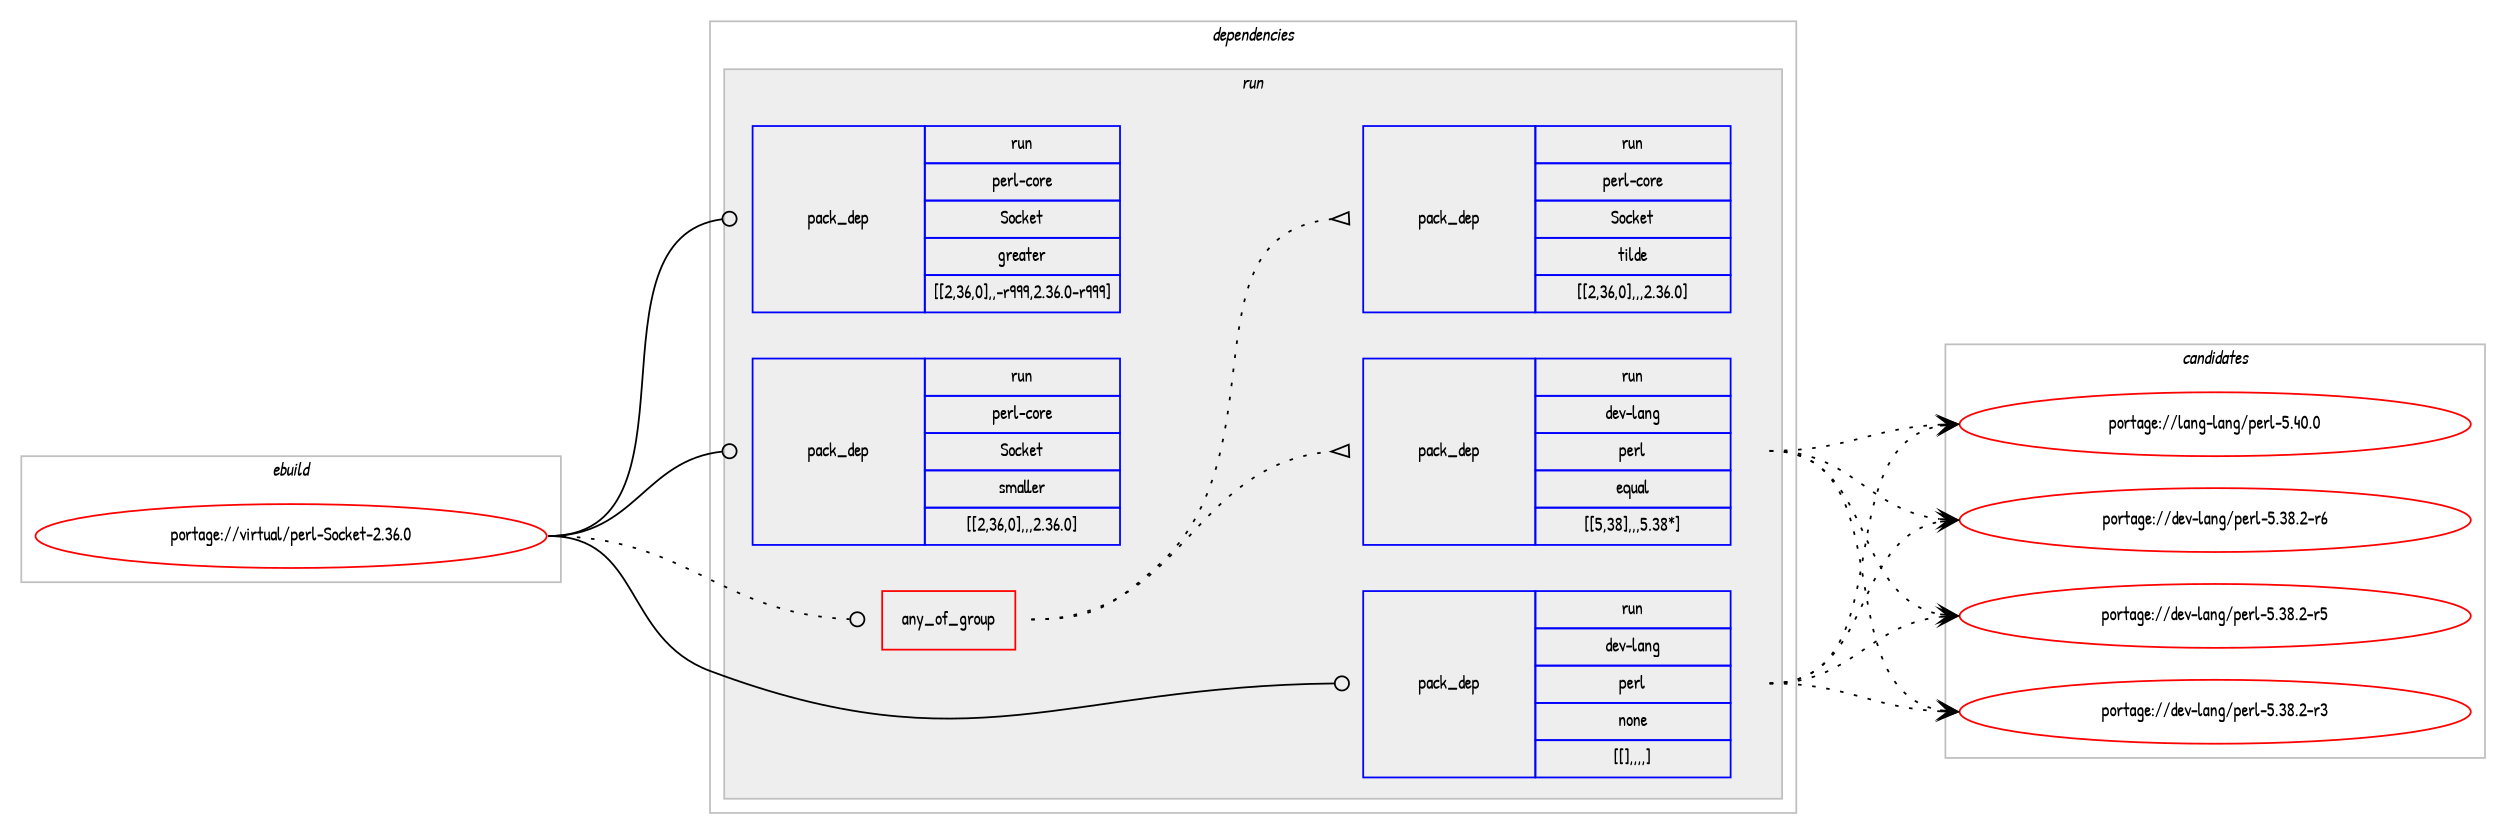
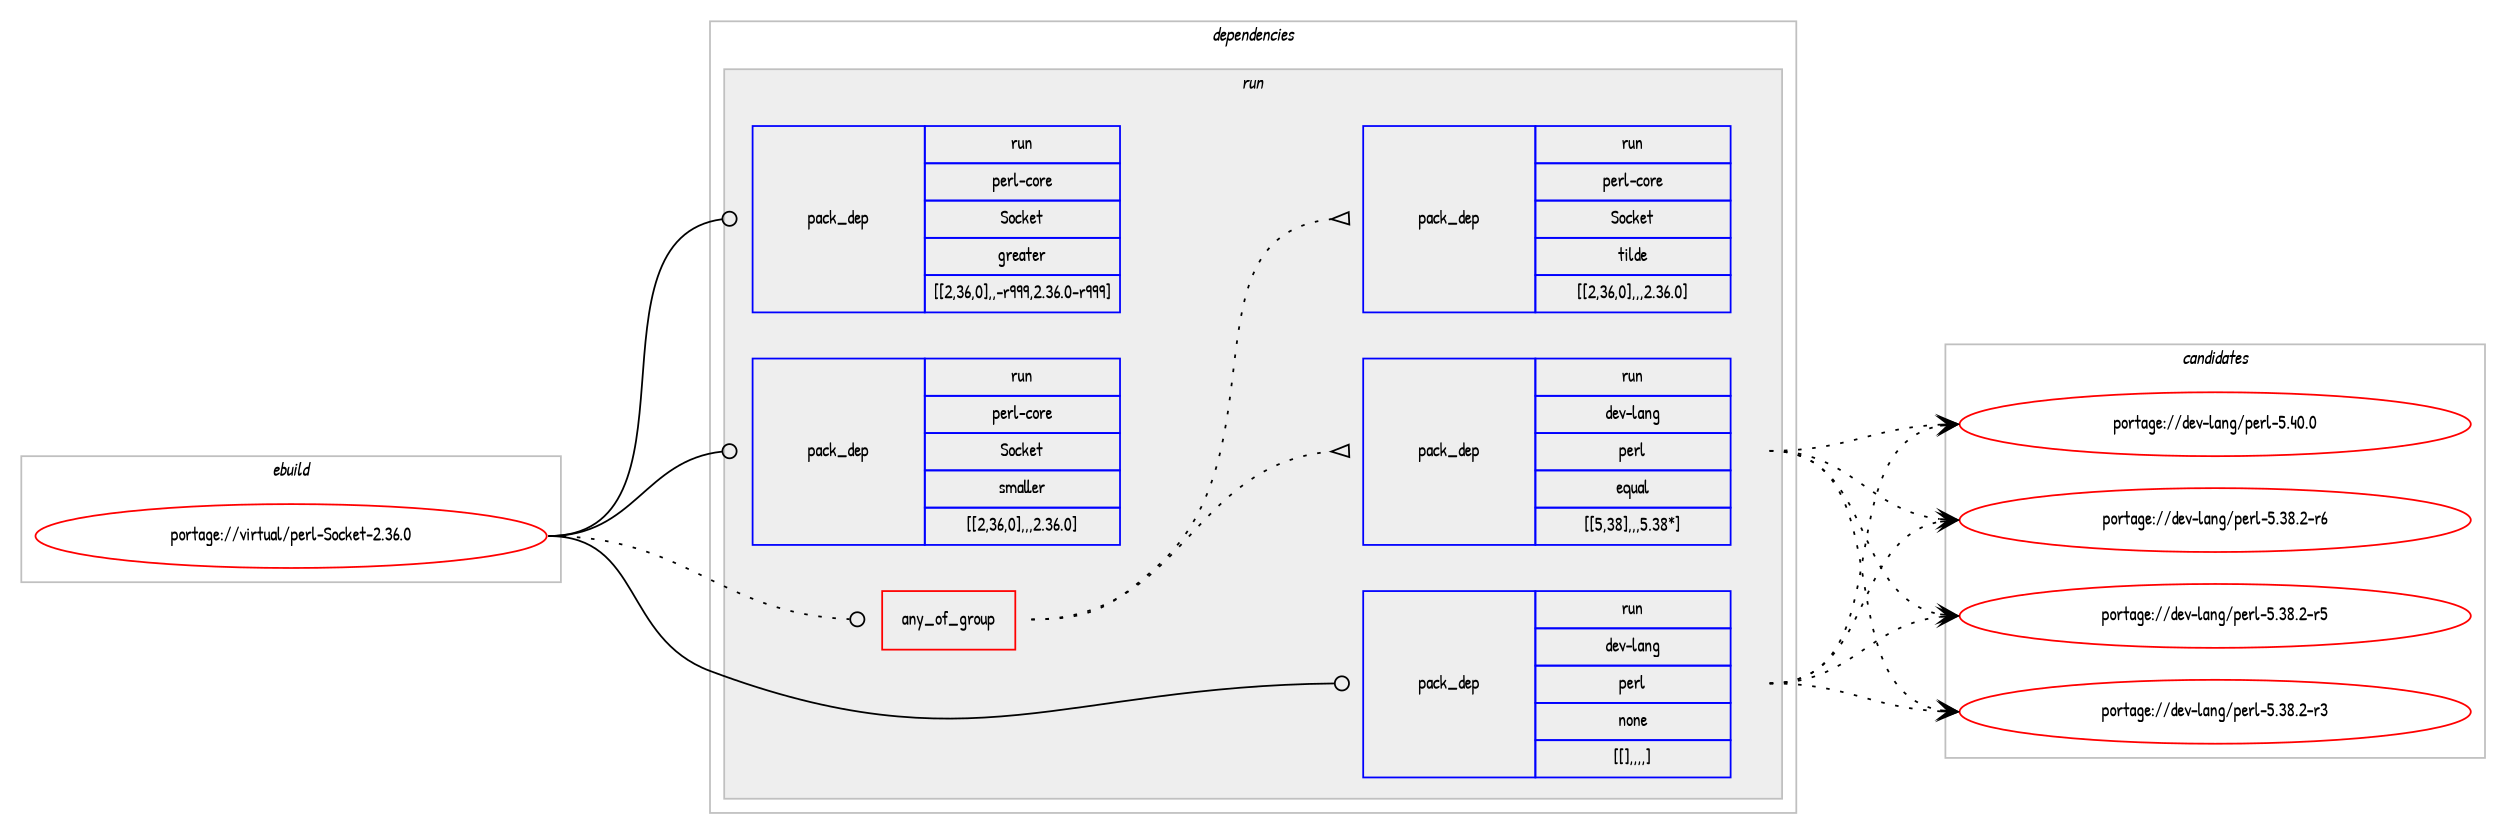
(2215, 424) -> (2215, 424)
